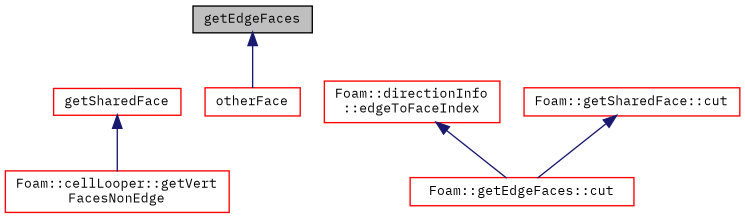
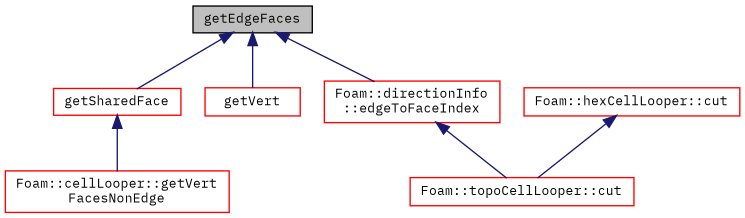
none -> (331, 60)
none -> (179, 64)
(253, 102) -> (253, 102)
(632, 102) -> (632, 102)
(522, 192) -> (522, 192)
